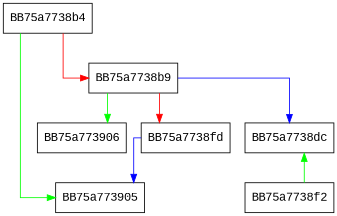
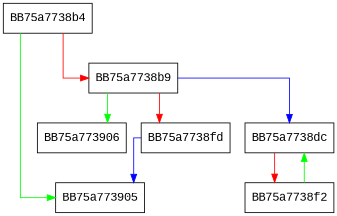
none -> (275, 164)
